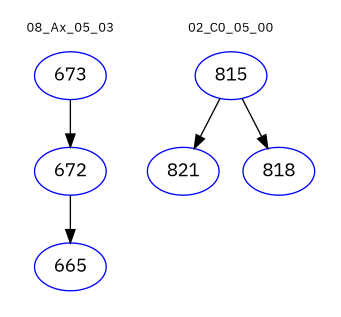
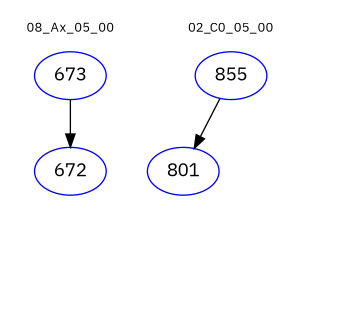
(71, 29) -> (71, 29)
(231, 76) -> (231, 76)
(183, 171) -> (183, 171)
(279, 171) -> none
(70, 267) -> none
